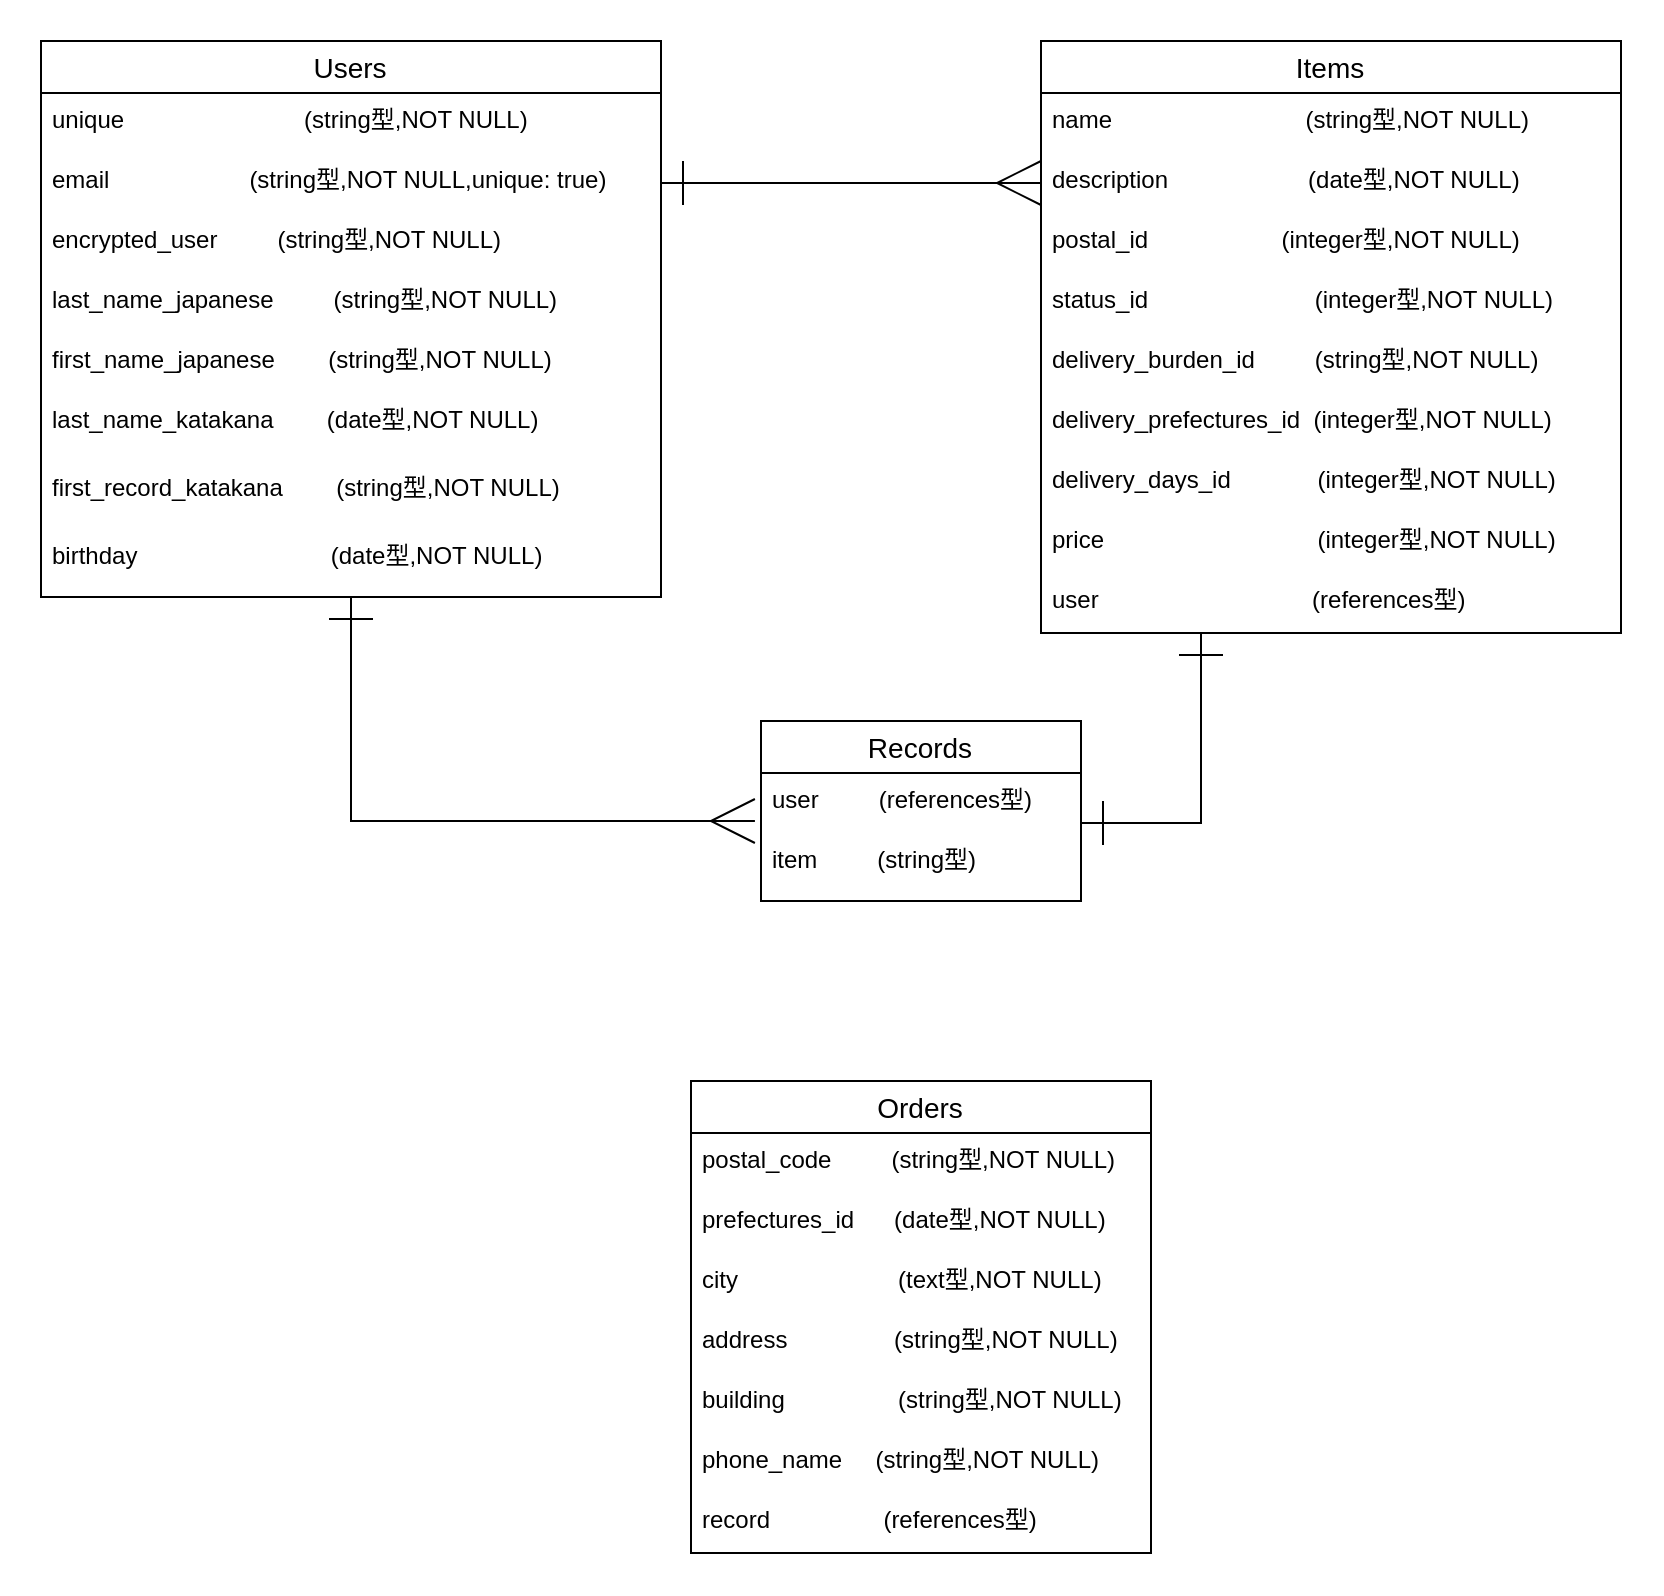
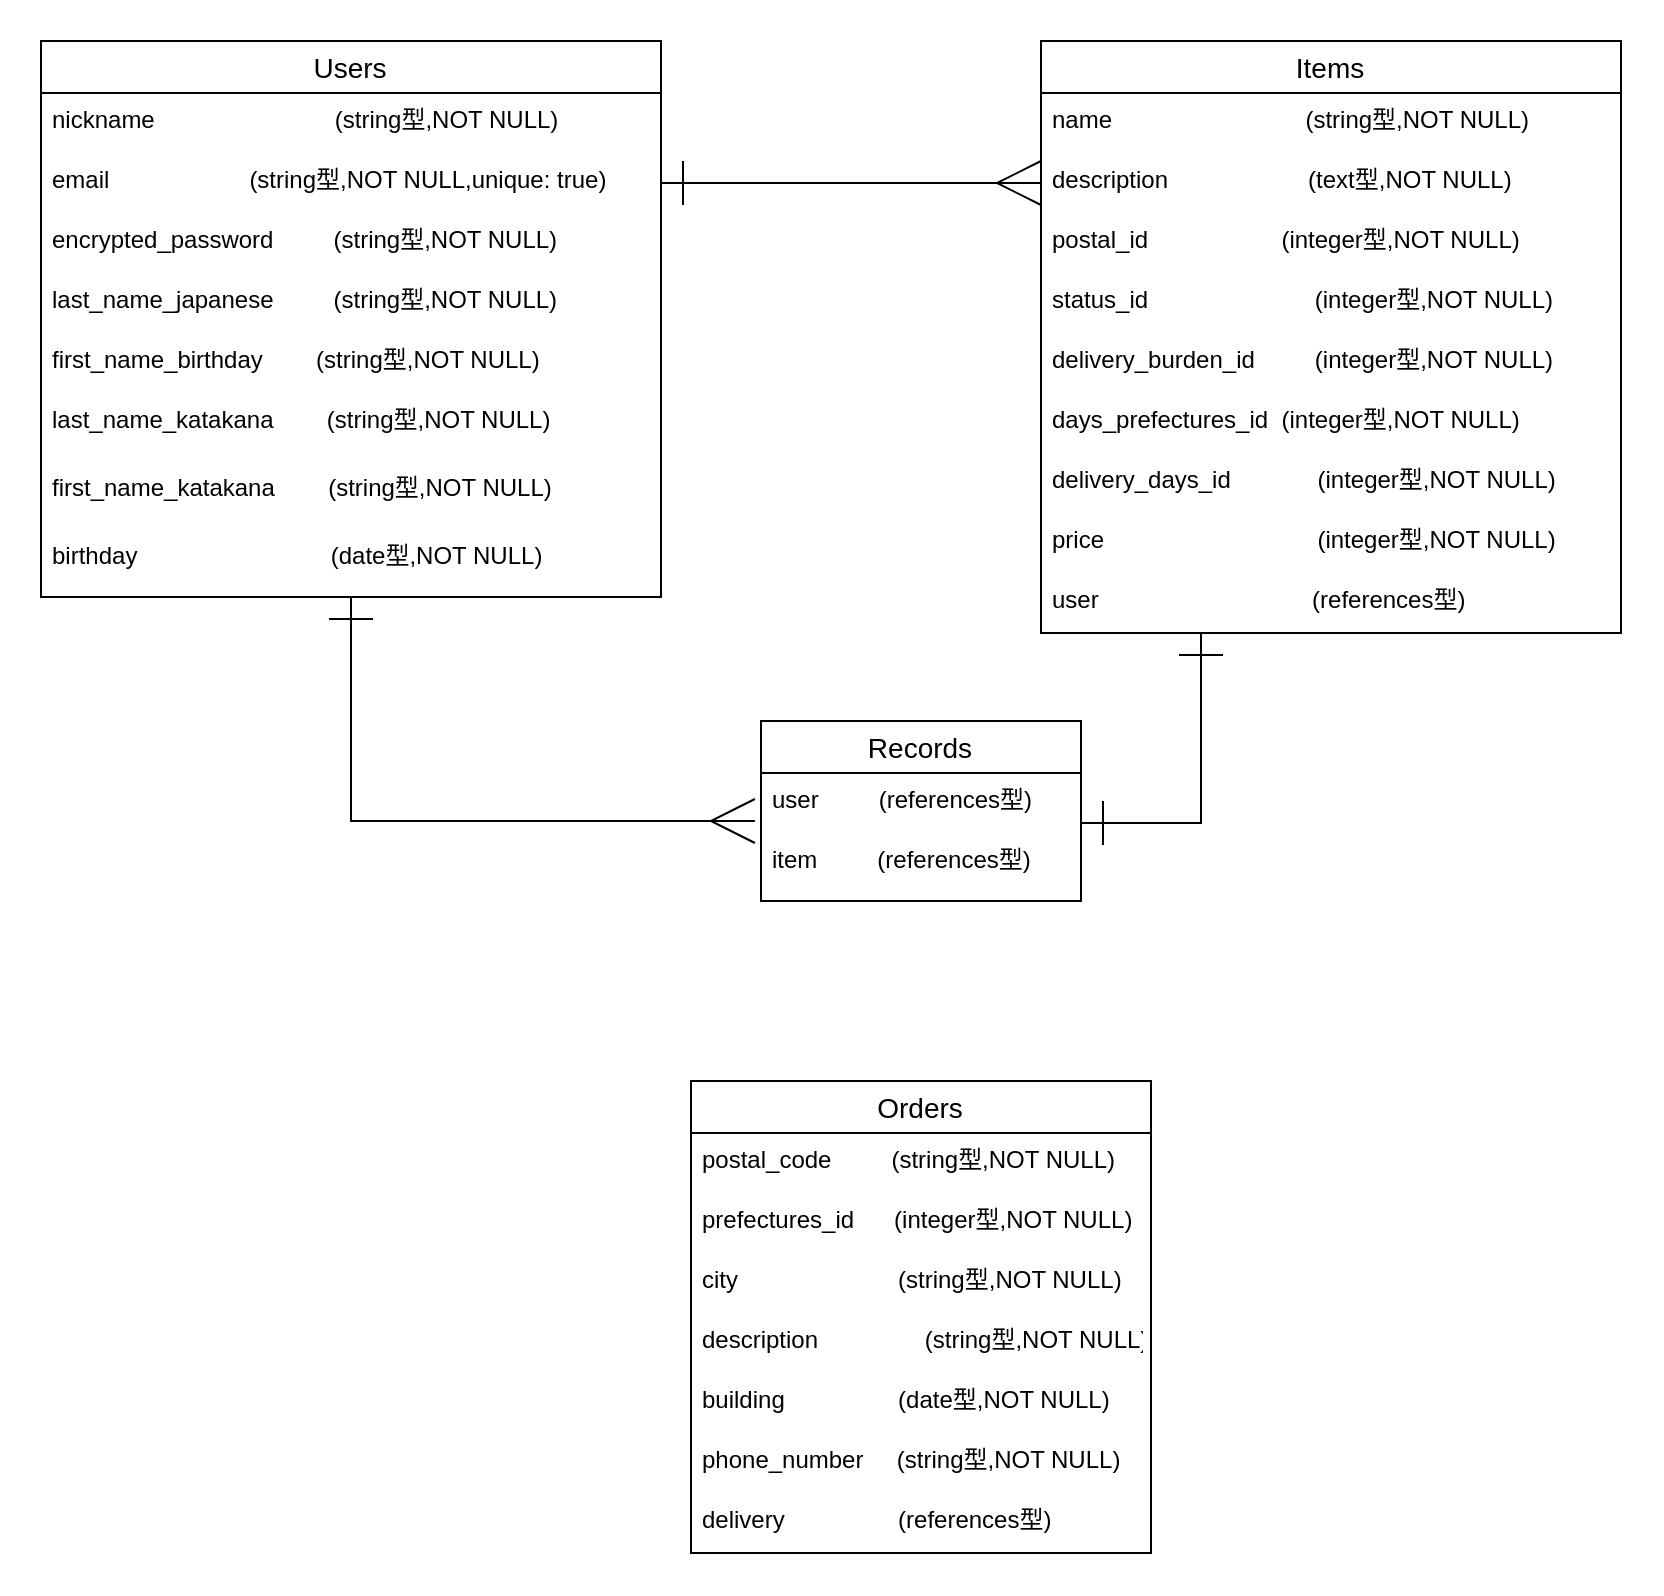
(347, 120) -> (360, 120)
(1336, 180) -> (1336, 180)
(311, 240) -> (338, 240)
(335, 360) -> (332, 360)
(1328, 360) -> (1335, 360)
(318, 420) -> (328, 420)
(1331, 420) -> (1310, 420)
(348, 488) -> (335, 488)
(906, 860) -> (936, 860)
(930, 1220) -> (948, 1220)
(956, 1280) -> (966, 1280)
(948, 1340) -> (969, 1340)
(953, 1400) -> (942, 1400)
(913, 1460) -> (927, 1460)
(924, 1520) -> (931, 1520)
